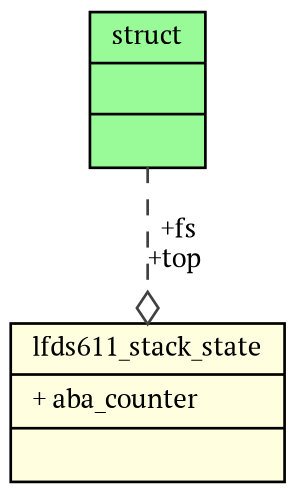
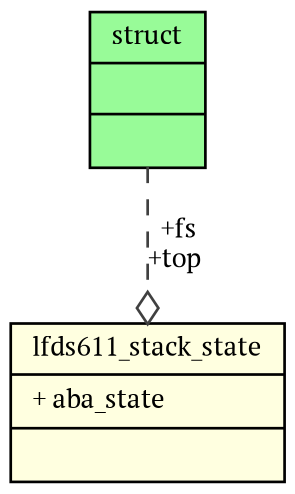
(115, 400) -> (99, 400)
